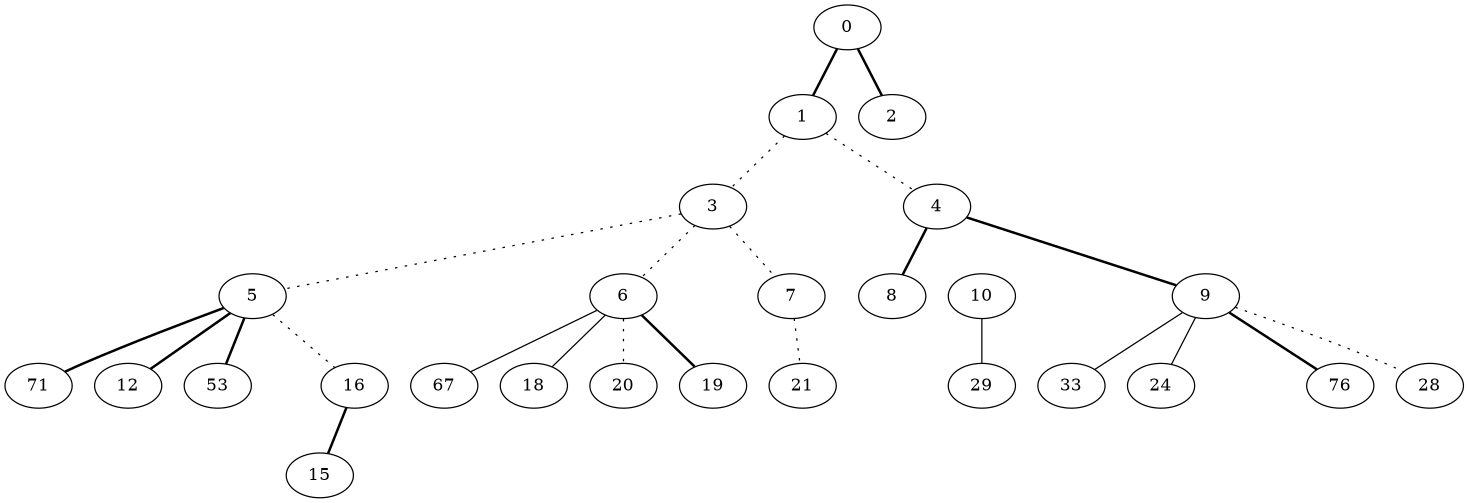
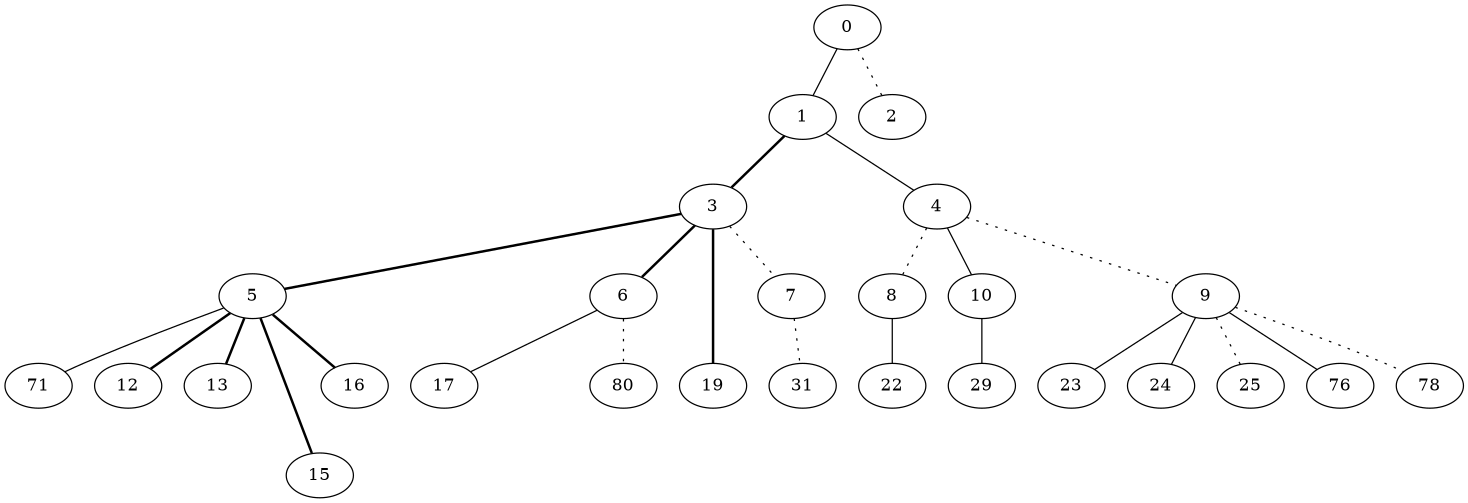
(825, 72) -> (825, 72)
(870, 72) -> (870, 72)
(758, 162) -> (758, 162)
(870, 162) -> (870, 162)
(483, 251) -> (483, 251)
(668, 251) -> (668, 251)
(915, 251) -> (915, 251)
none -> (959, 251)
(1072, 251) -> (1072, 251)
(144, 339) -> (144, 339)
(304, 341) -> (304, 341)
(668, 341) -> (713, 296)
(1273, 341) -> (1273, 341)
(218, 386) -> (218, 386)
(444, 386) -> (444, 386)
(534, 386) -> none
(623, 386) -> (623, 386)
(803, 386) -> (803, 386)
none -> (892, 386)
(1071, 386) -> (1071, 386)
none -> (1251, 386)
(1430, 386) -> (1430, 386)
(337, 431) -> (286, 386)
